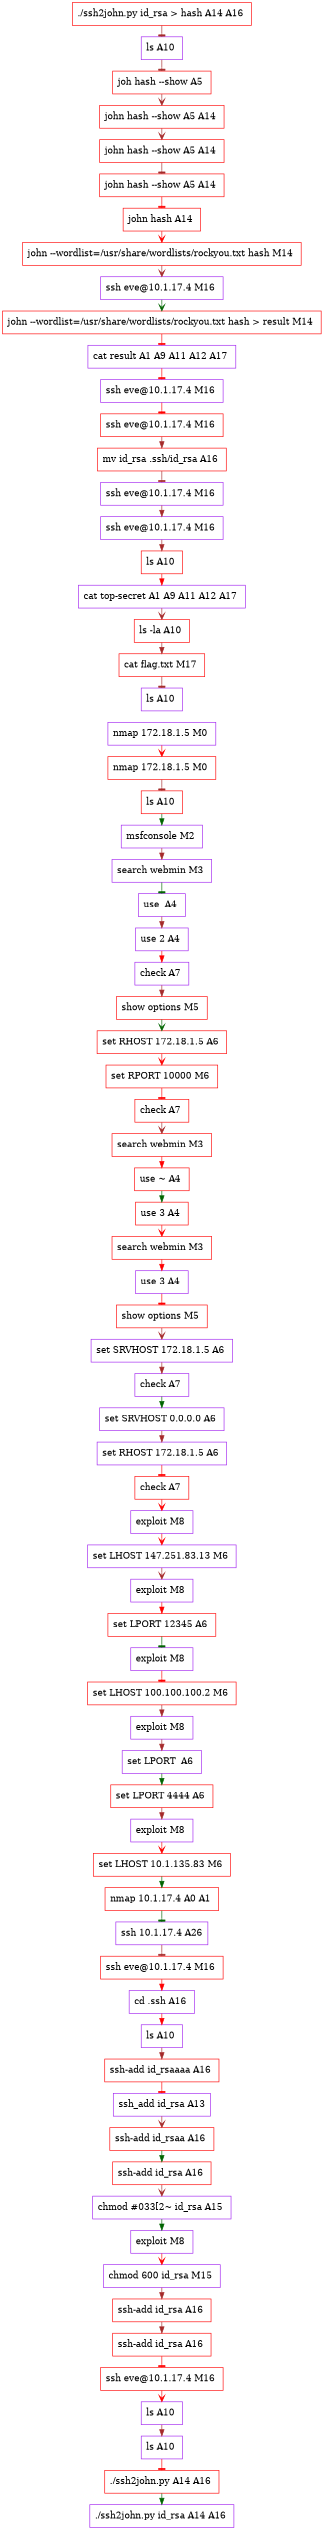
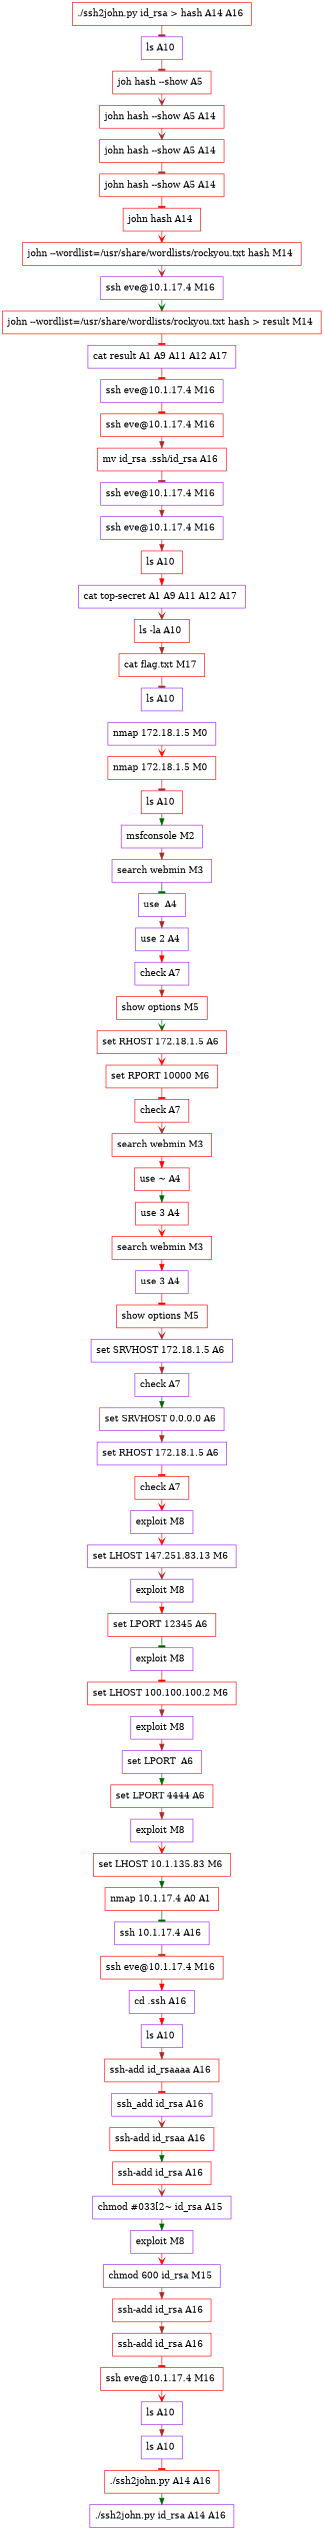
(162, 1933) -> (162, 1933)
(162, 2105) -> (162, 2105)
